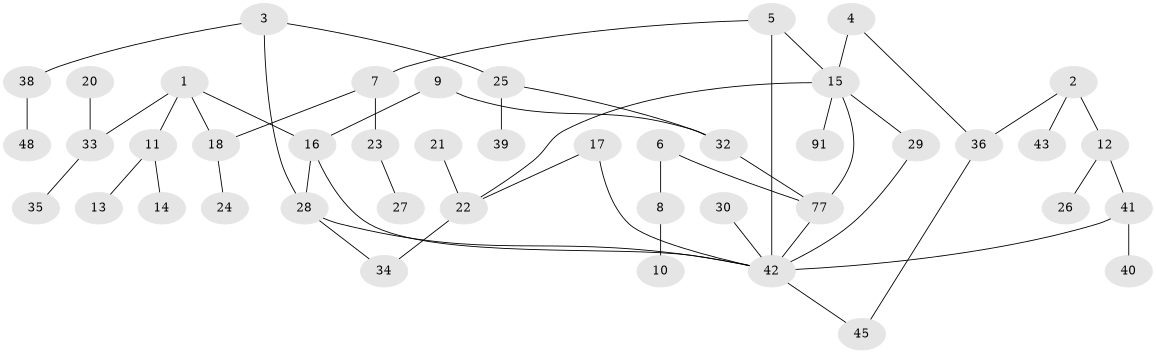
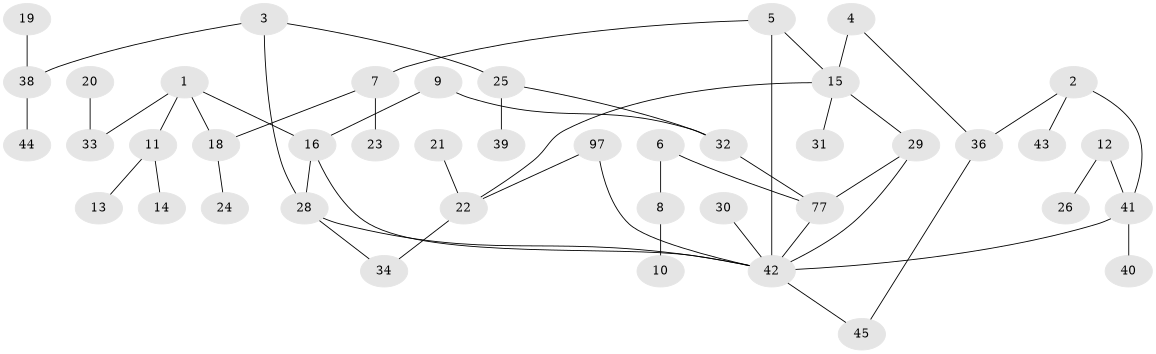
none -> (27, 19)
(1089, 114) -> (1138, 132)
(27, 145) -> (27, 145)
(598, 145) -> (598, 145)
(820, 145) -> (820, 145)
(854, 148) -> (868, 177)
(36, 208) -> none
(401, 208) -> none
